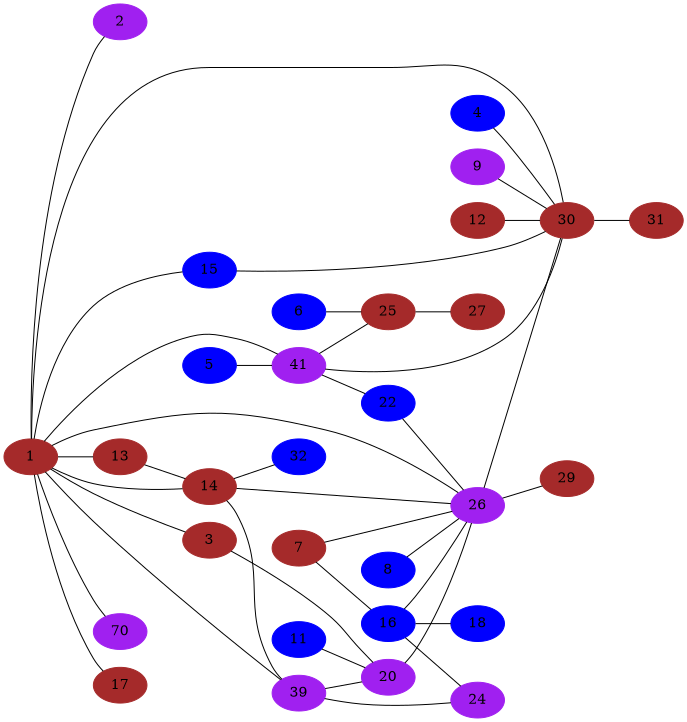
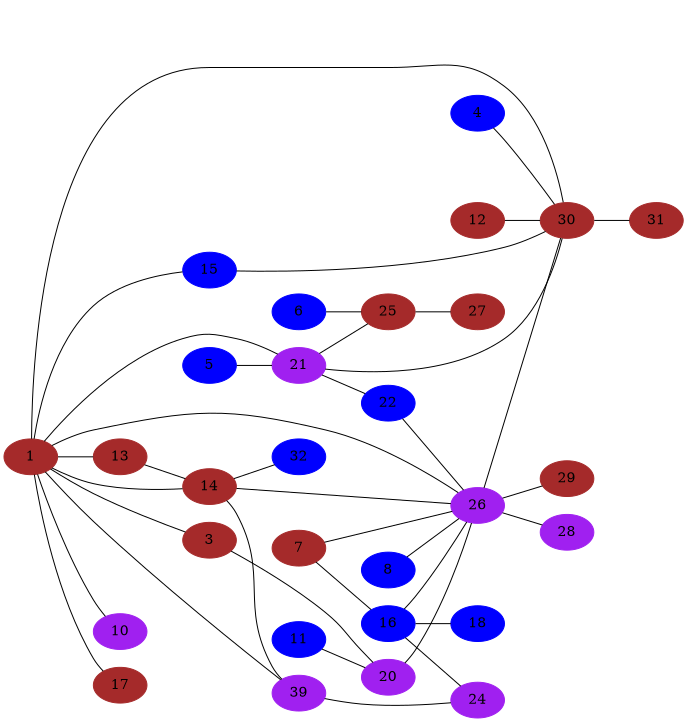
(120, 22) -> none
(478, 167) -> none
(299, 365) -> (299, 365)
none -> (567, 532)
(120, 632) -> (120, 632)
(344, 685) -> none
